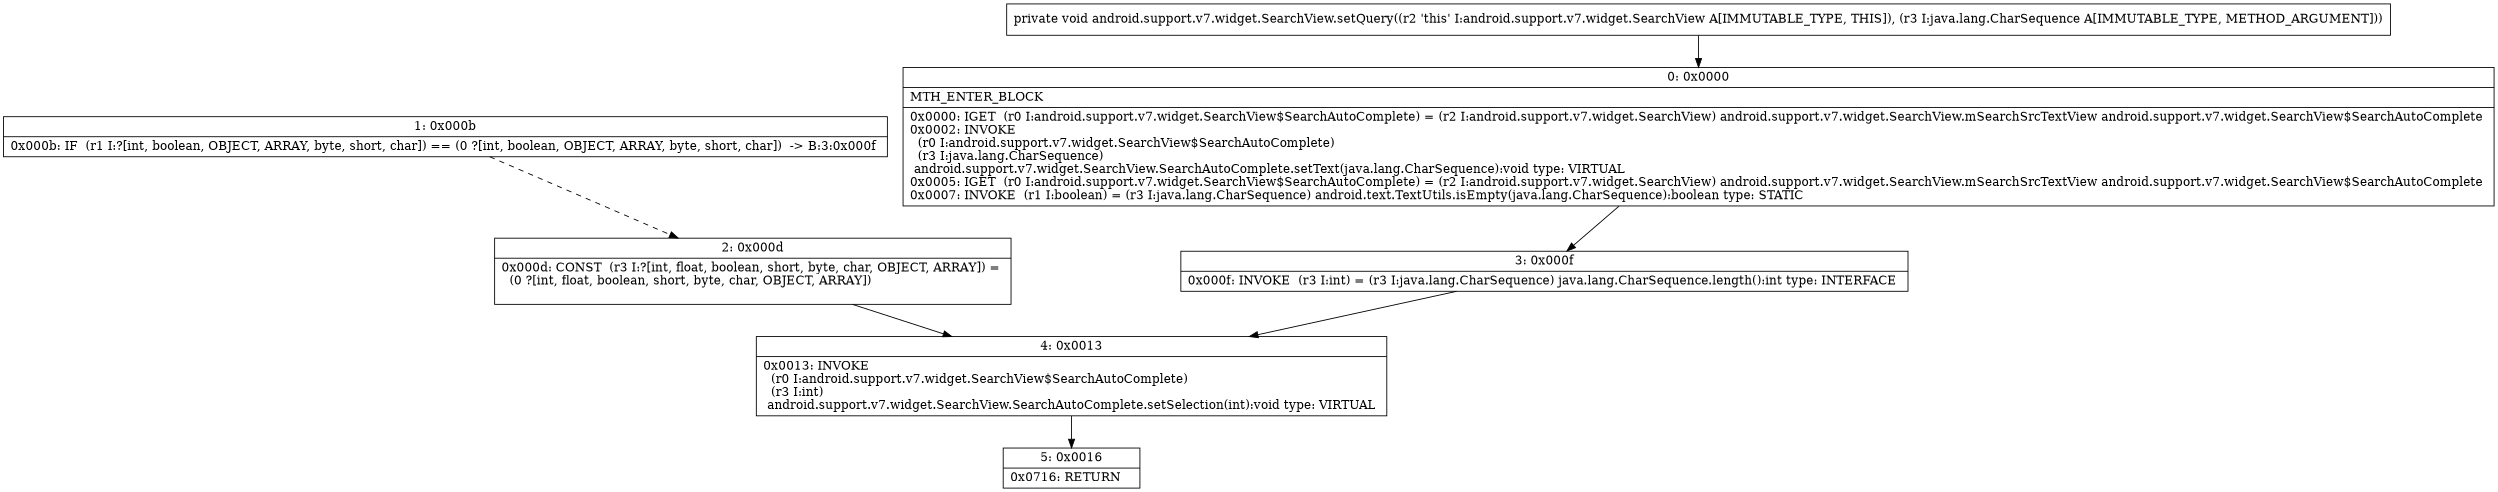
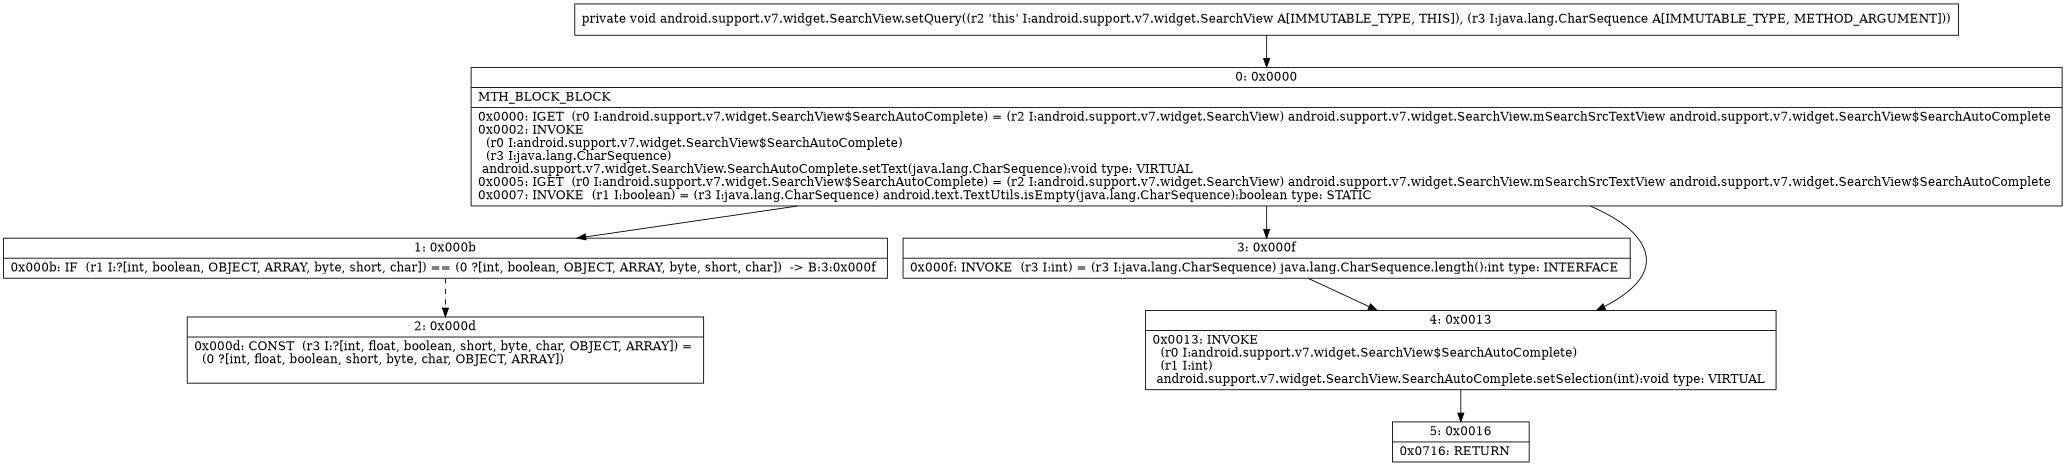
(977, 97) -> (545, 97)
none -> (692, 221)
(898, 319) -> (1645, 252)
(794, 392) -> (1183, 366)
